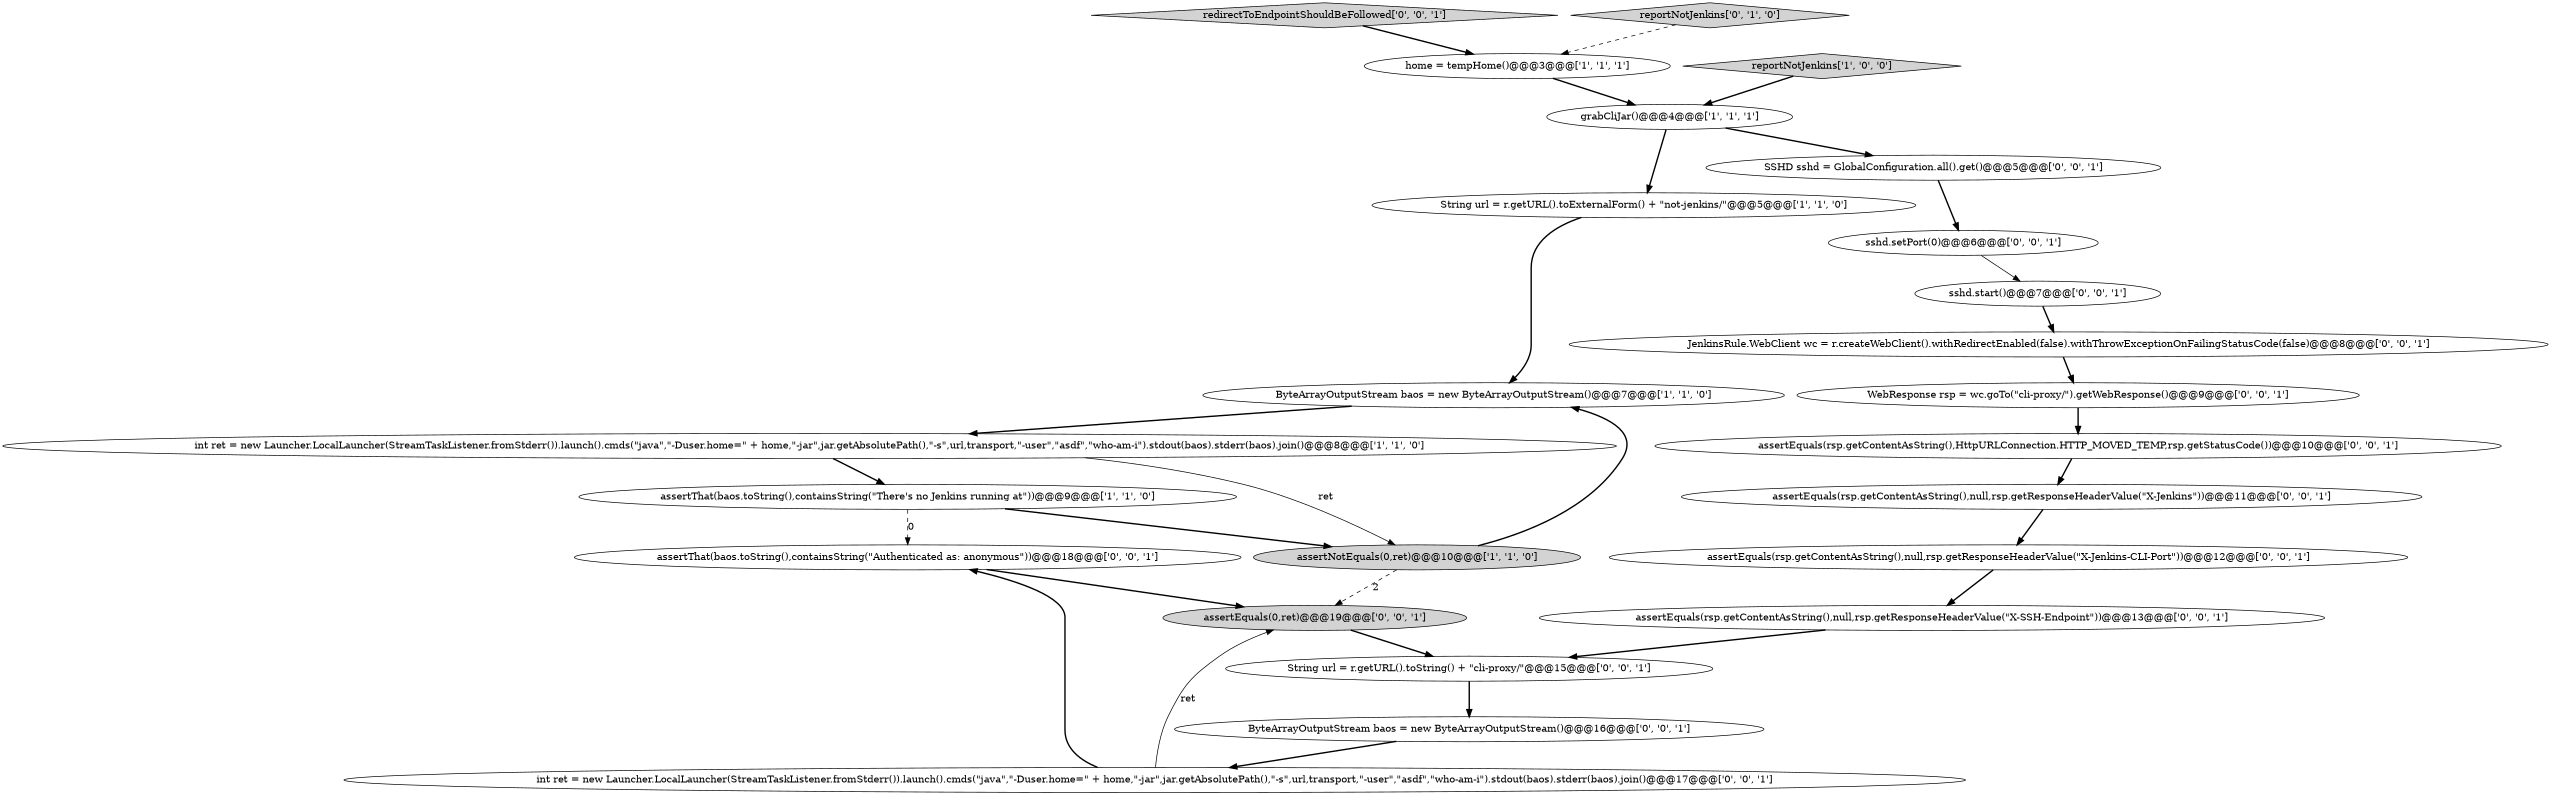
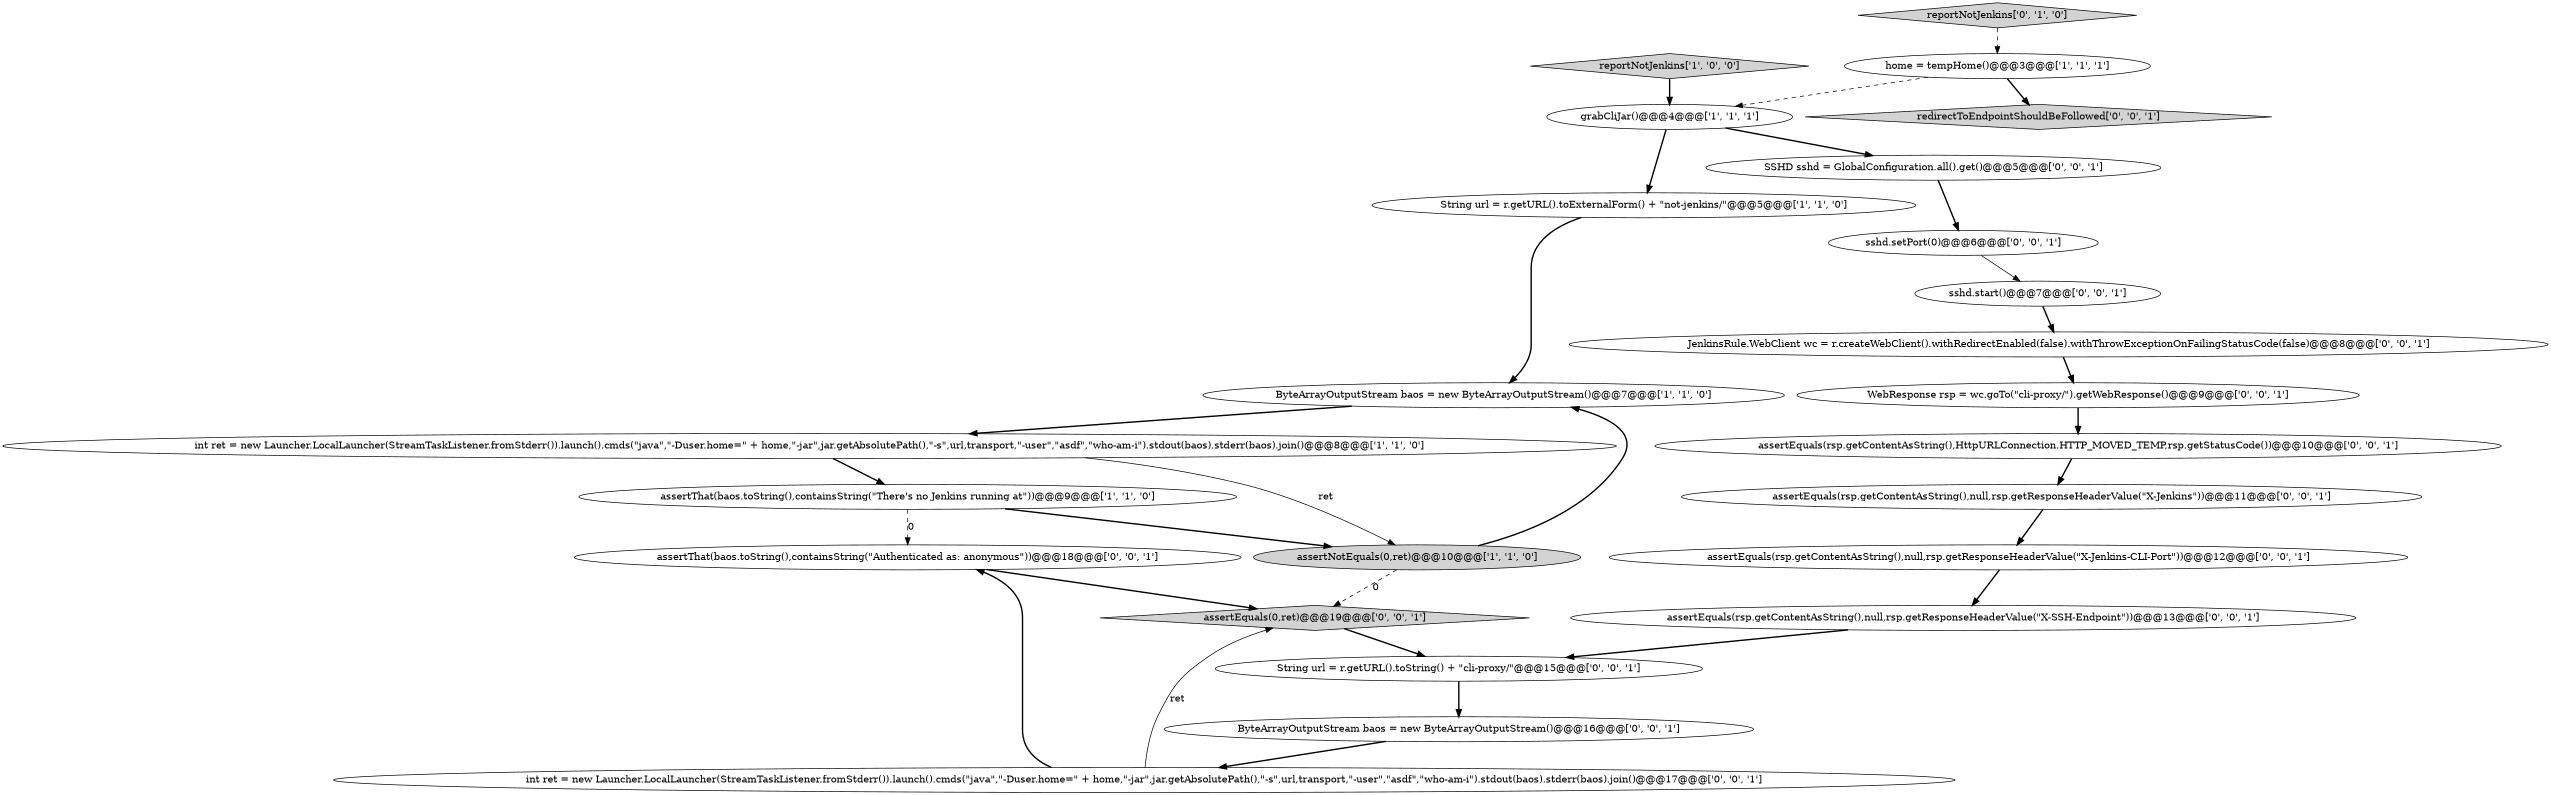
(1415, 39) -> (2016, 89)
(1590, 90) -> (1835, 91)
(1376, 588) -> (1376, 588)
(1315, 618) -> (1315, 618)
